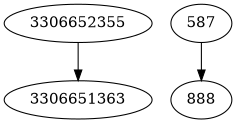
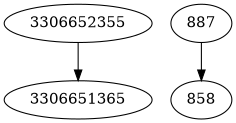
(201, 23) -> (201, 23)
(78, 100) -> (78, 100)
(201, 100) -> (201, 100)
